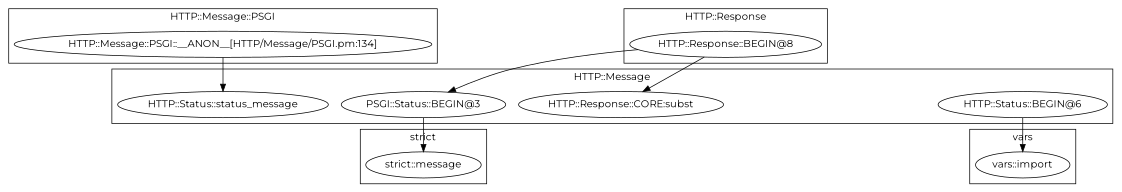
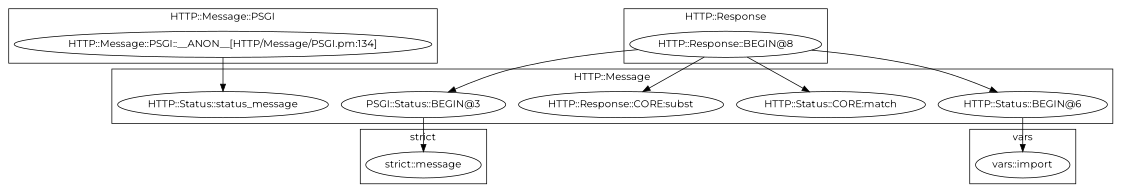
none -> (903, 63)
none -> (831, 105)
